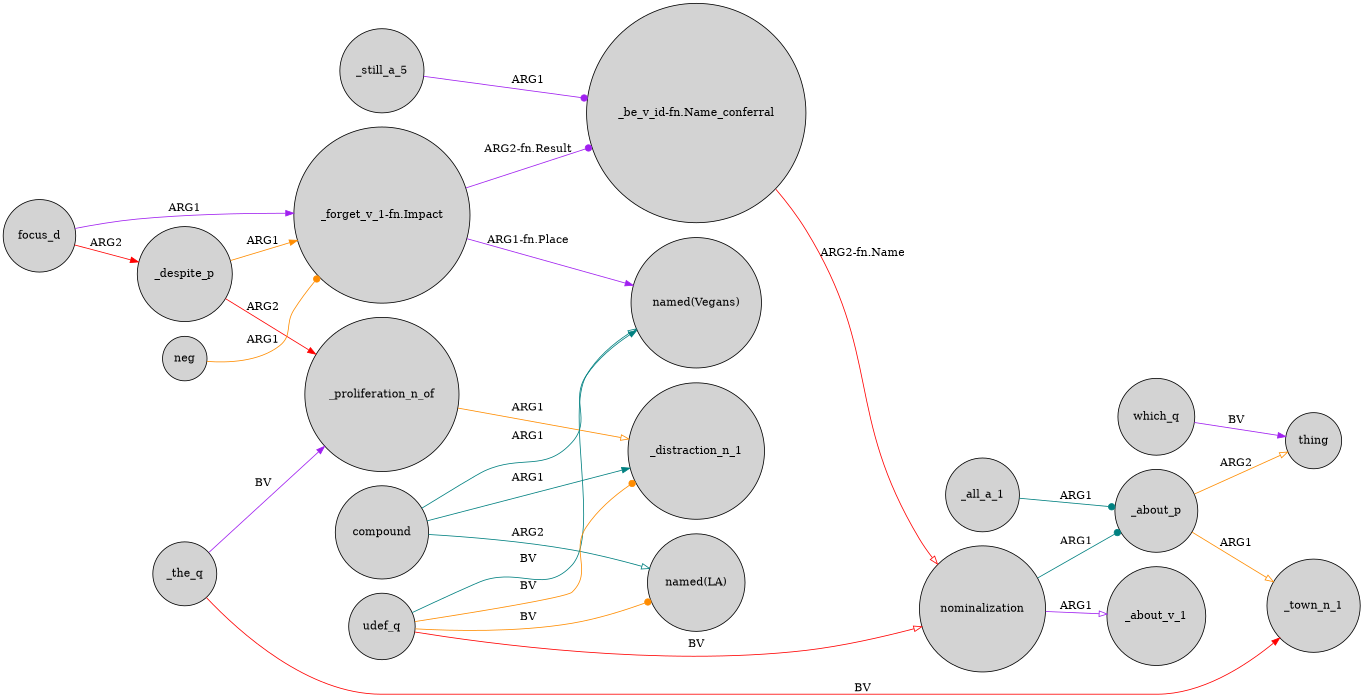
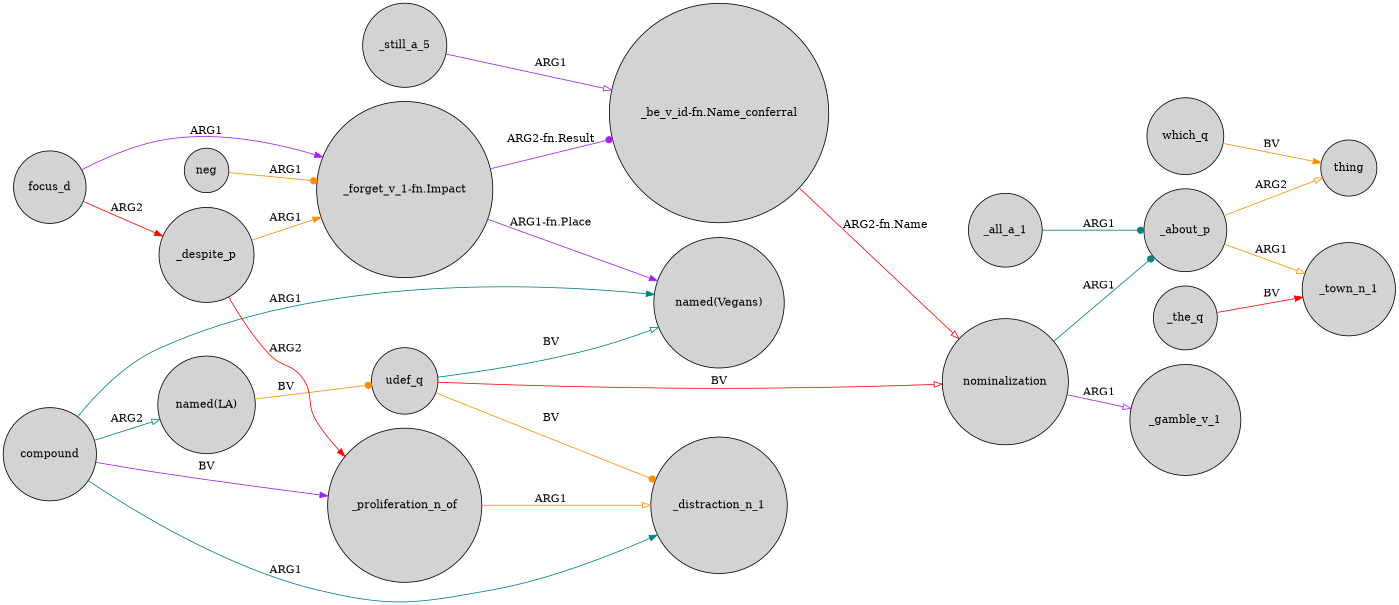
(502, 87) -> (525, 71)
(1236, 429) -> (1268, 152)
(264, 502) -> (208, 480)
(1156, 616) -> (1185, 420)
(531, 628) -> (315, 392)
